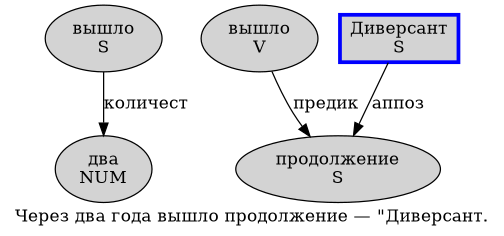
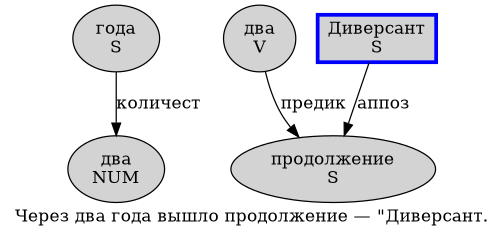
(104, 39) -> (116, 39)
(260, 39) -> (260, 39)
